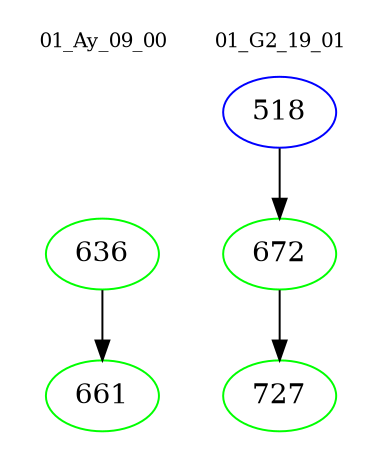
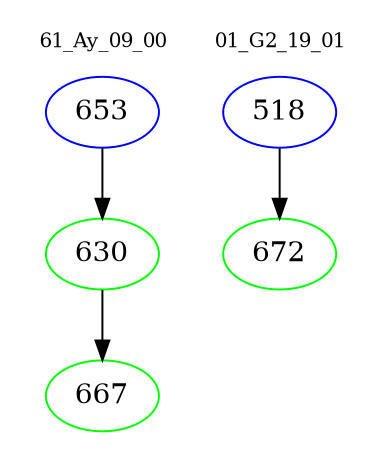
(103, 42) -> (103, 42)
none -> (102, 112)
(102, 254) -> (102, 254)
(102, 396) -> (102, 396)
(280, 396) -> none
